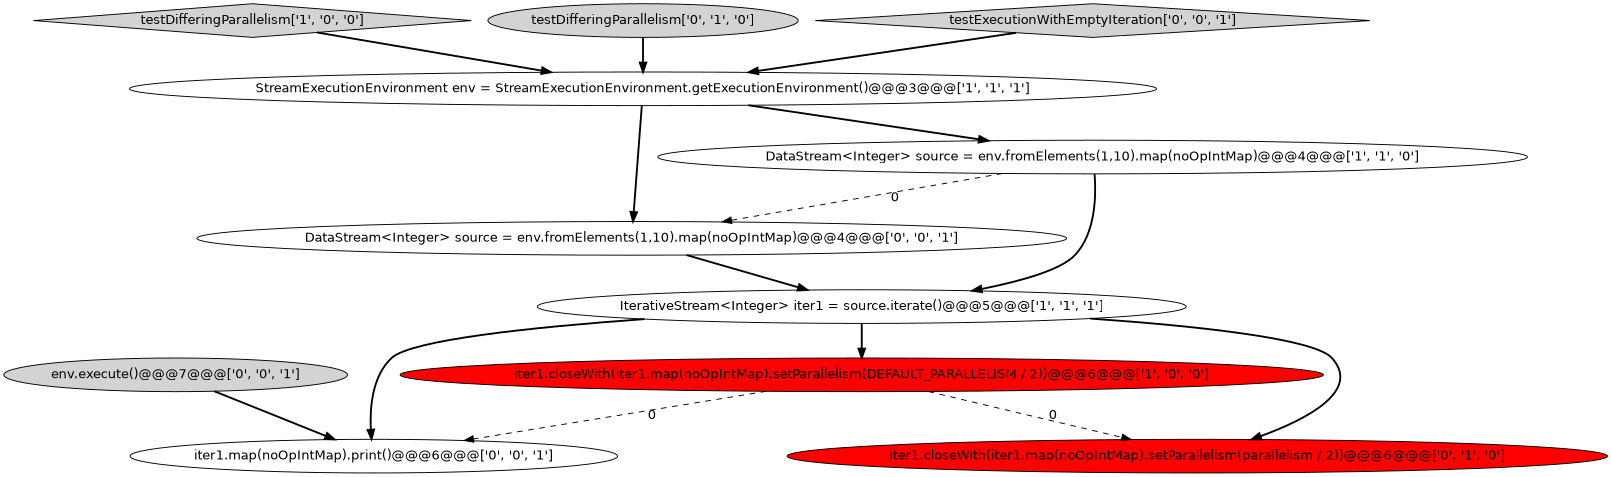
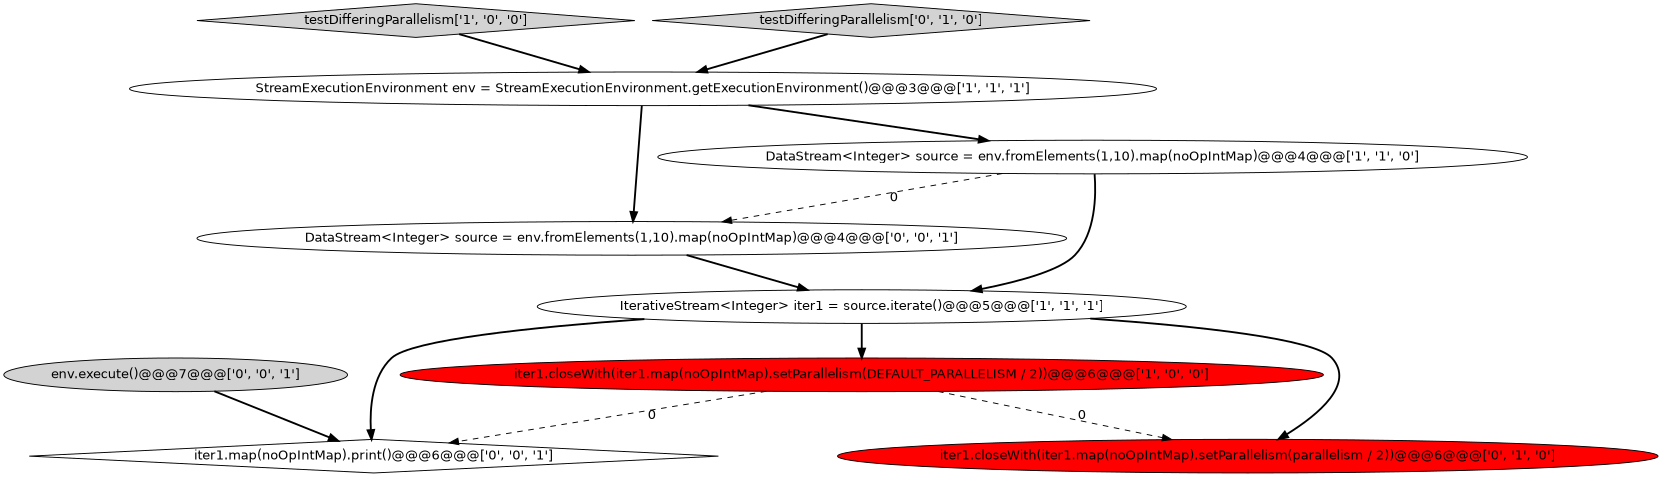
(643, 21) -> (871, 21)
(1093, 21) -> none
(374, 456) -> (374, 456)
